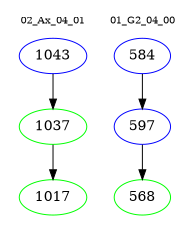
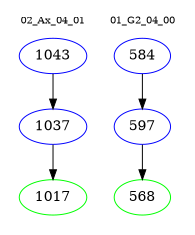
(53, 127) -> (53, 127)
